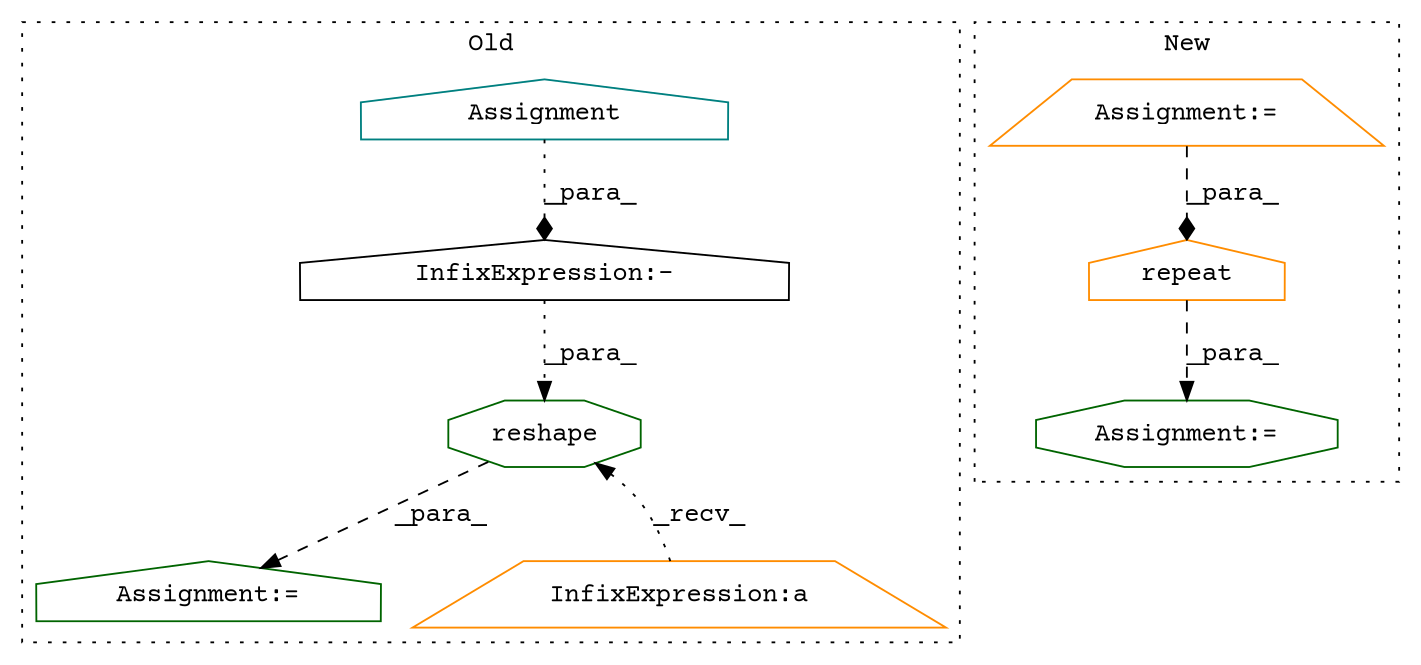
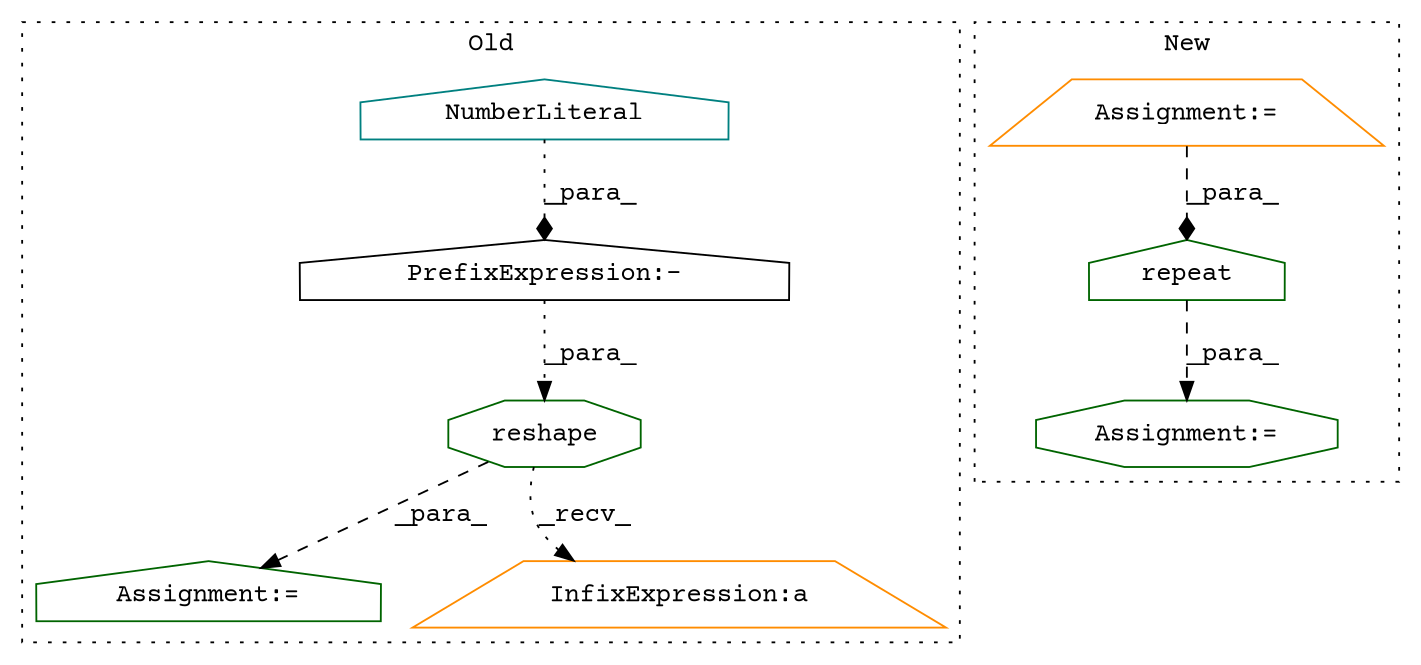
(545, 113) -> (545, 113)
(545, 273) -> (545, 273)
(1187, 273) -> (1187, 273)
(648, 513) -> (533, 513)
